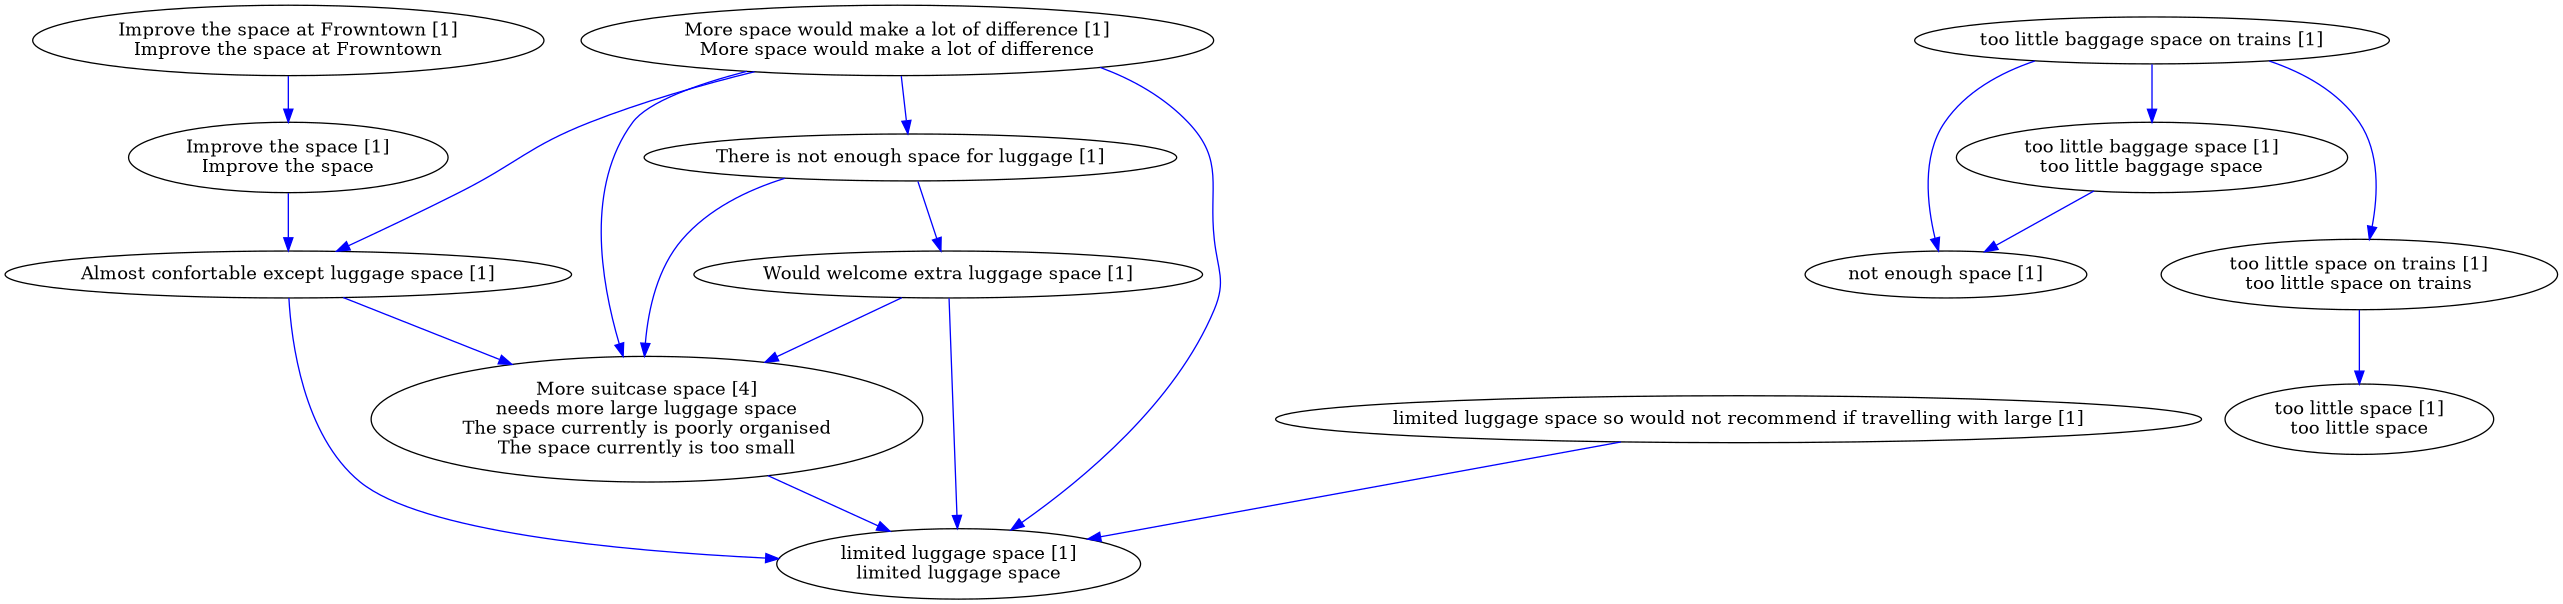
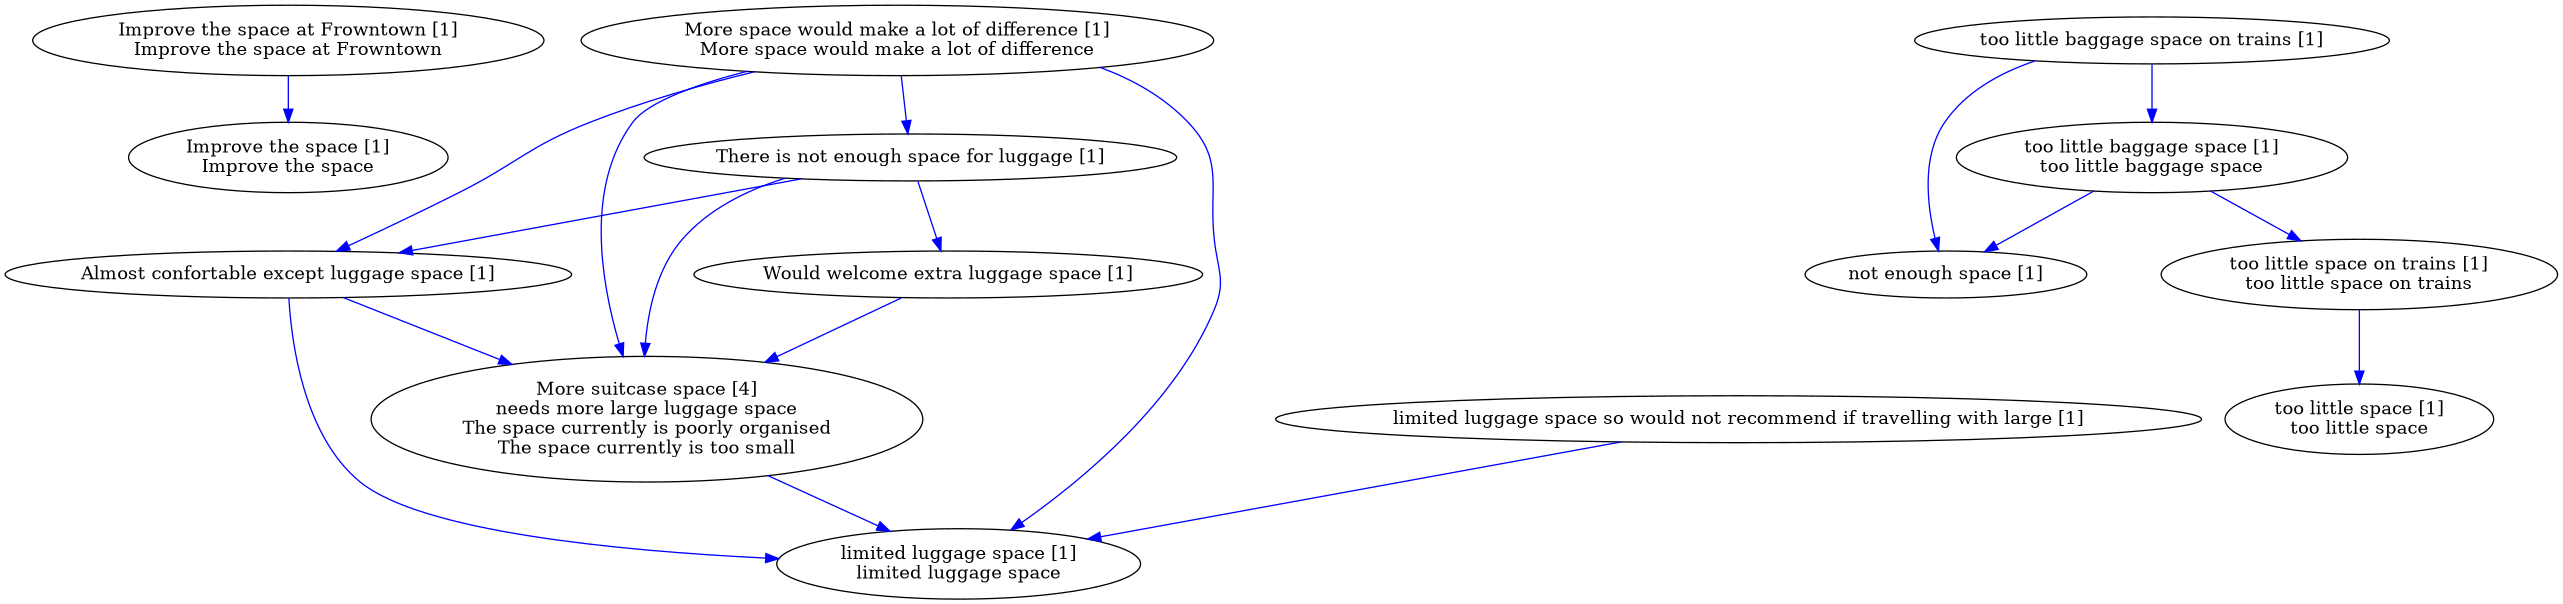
(2358, 121) -> (2250, 213)
(288, 215) -> (616, 213)
(953, 407) -> none
